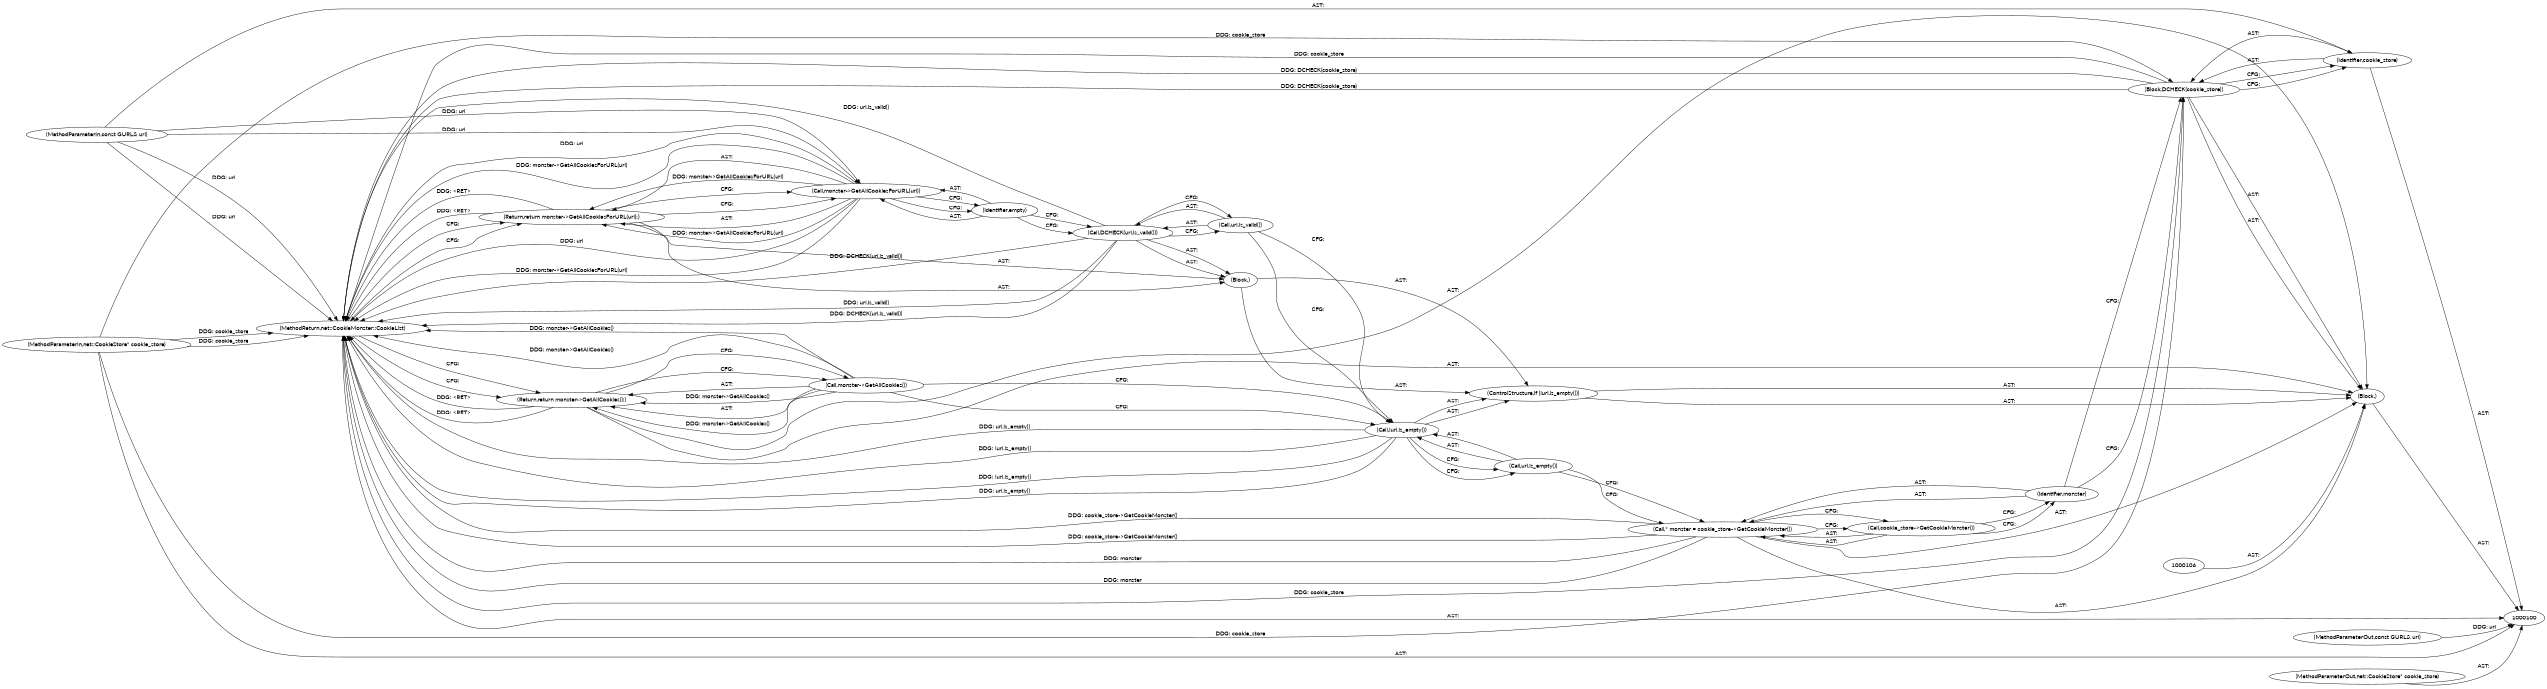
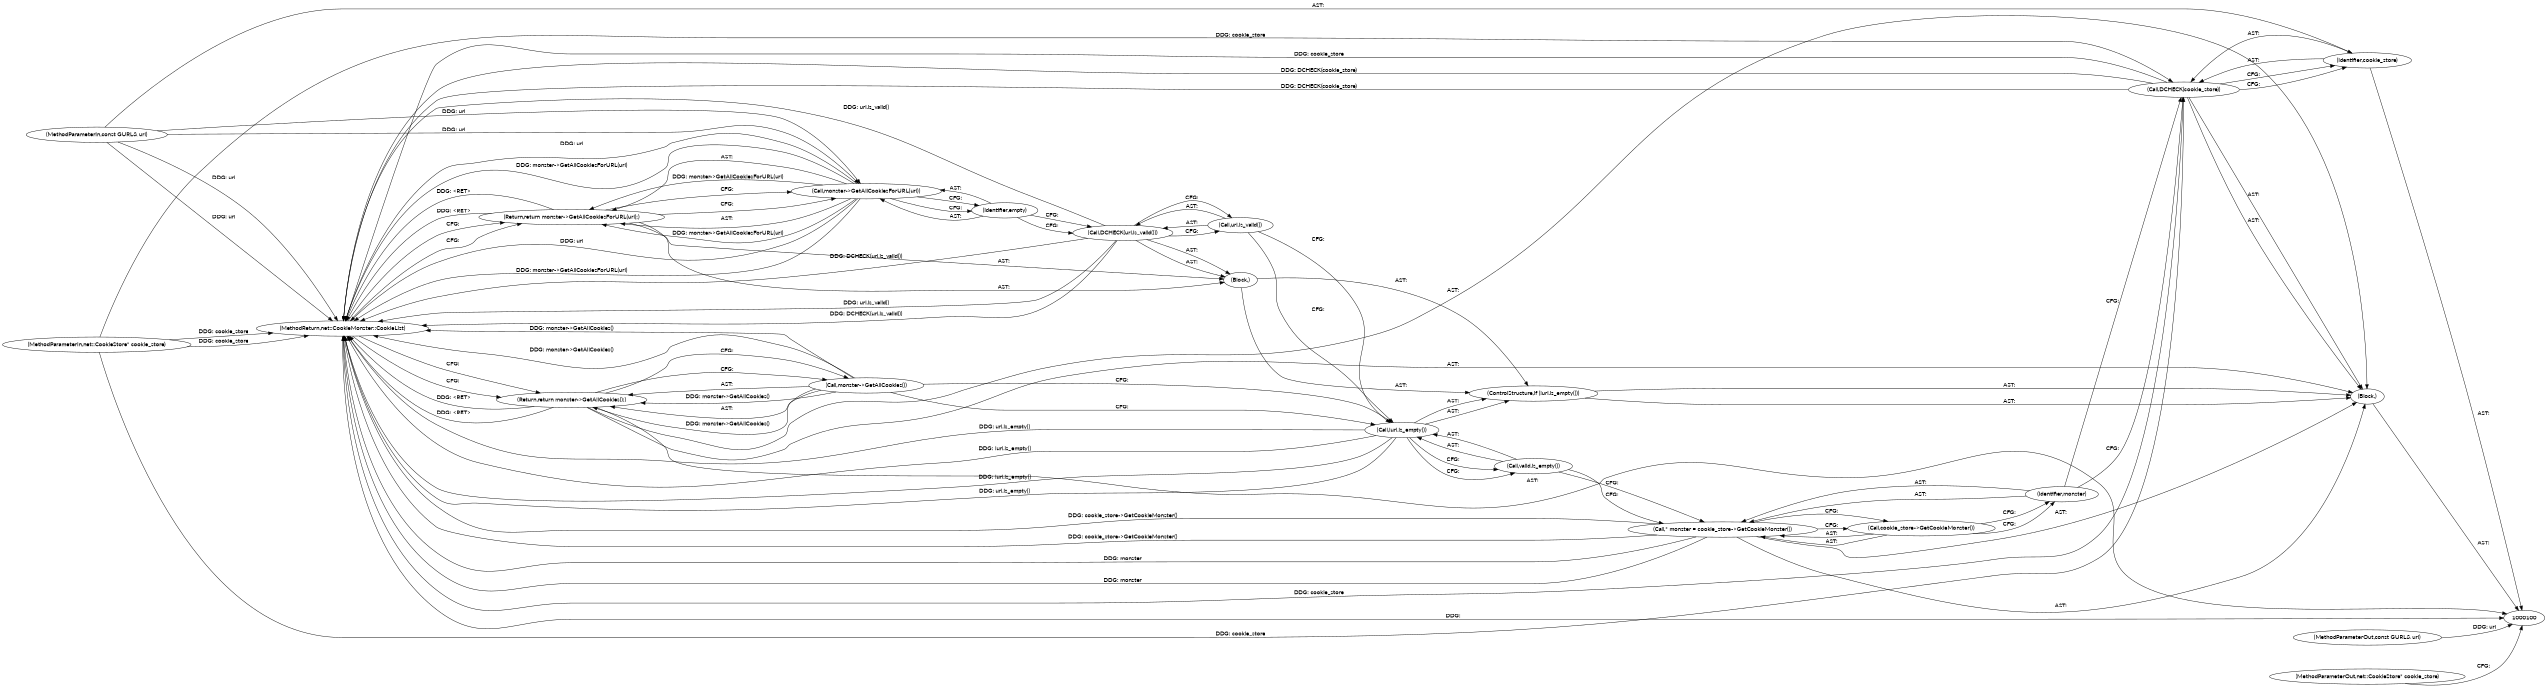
(2184, 90) -> (2184, 90)
(1533, 466) -> (1533, 466)
(2184, 566) -> none
(1454, 616) -> (1454, 616)
(1213, 657) -> (1584, 488)
(2484, 666) -> (2484, 666)
